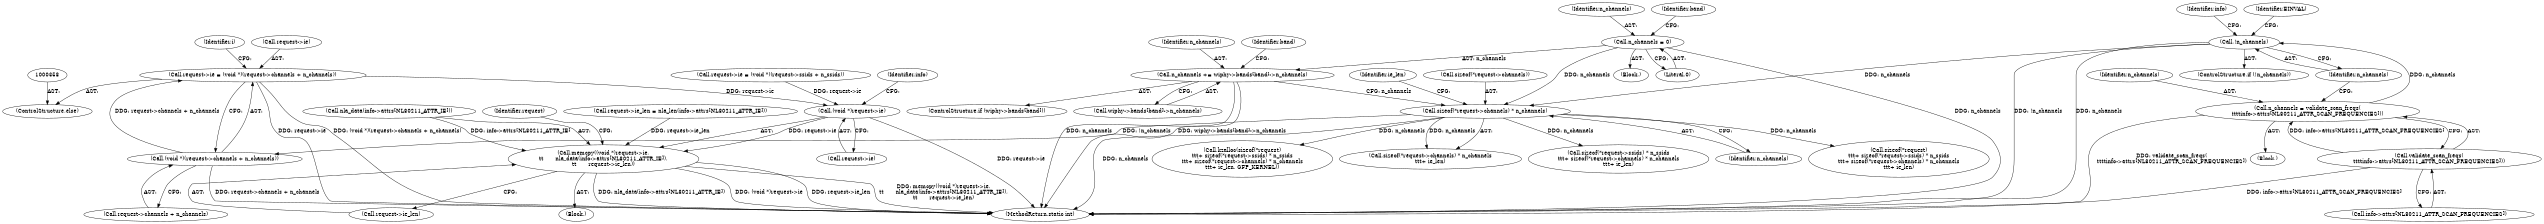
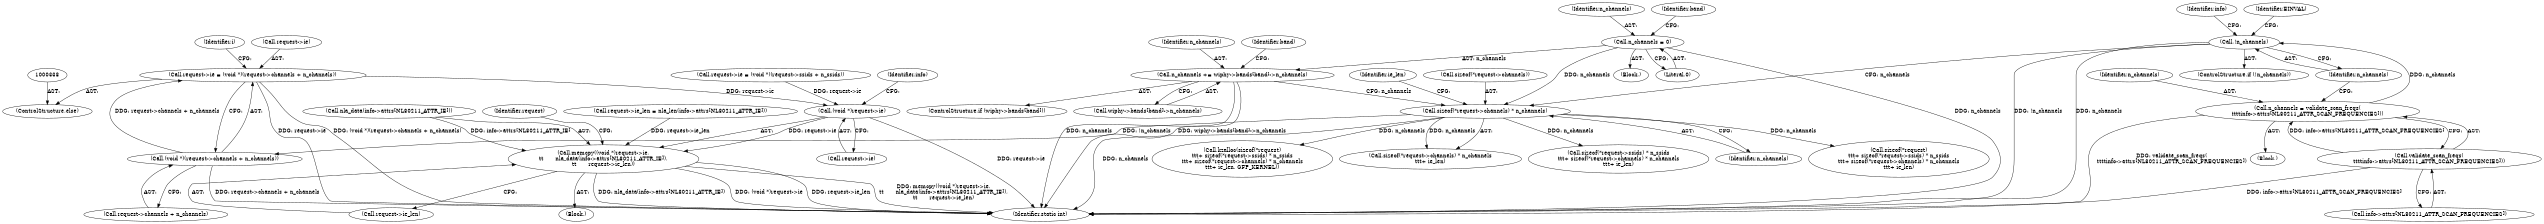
(47, 75) -> (47, 75)
(1888, 75) -> (1888, 75)
(1040, 215) -> (1040, 215)
